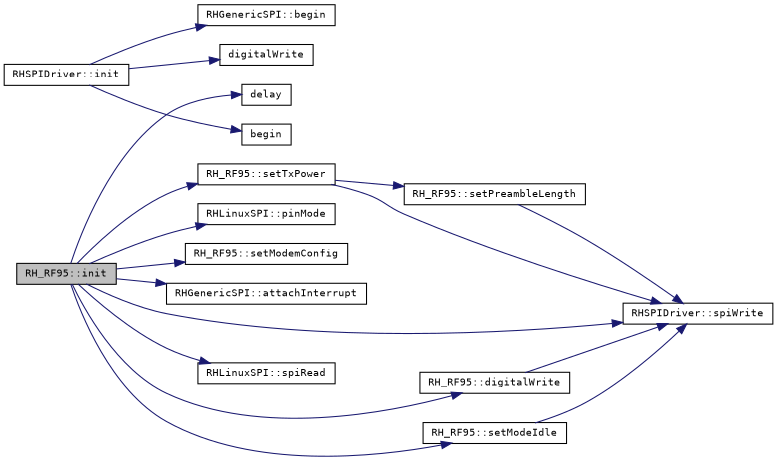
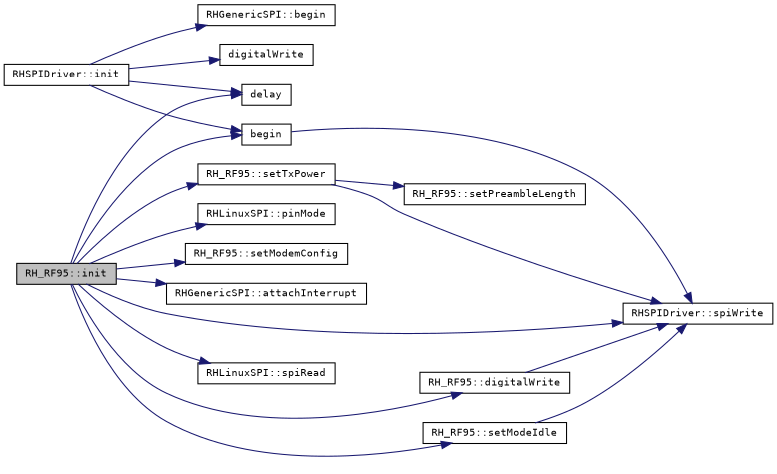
none -> (180, 86)
none -> (136, 178)
(598, 247) -> (520, 148)
